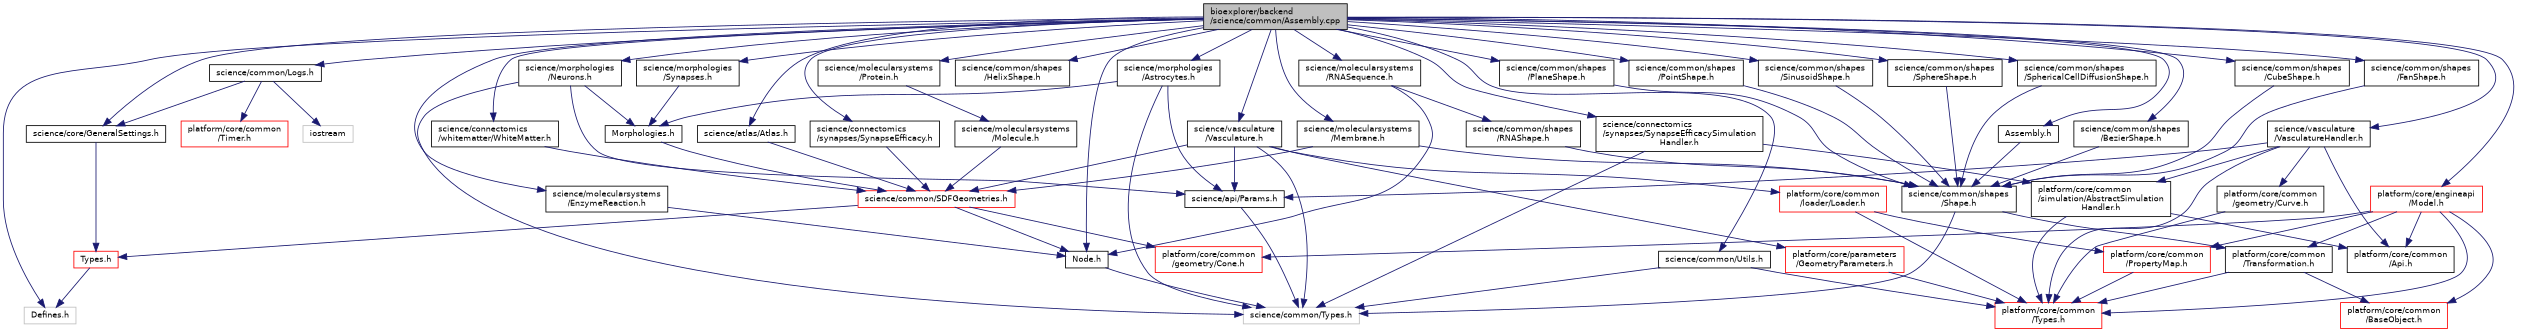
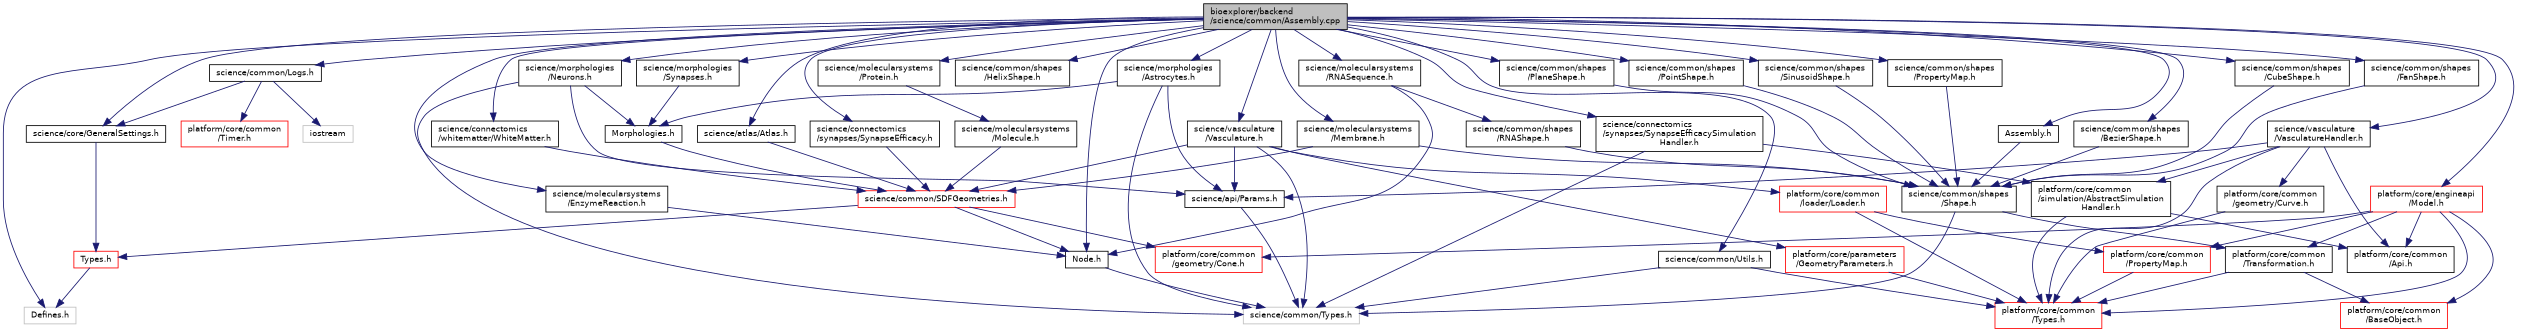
(1945, 73) -> (1945, 73)
(2087, 73) -> none
